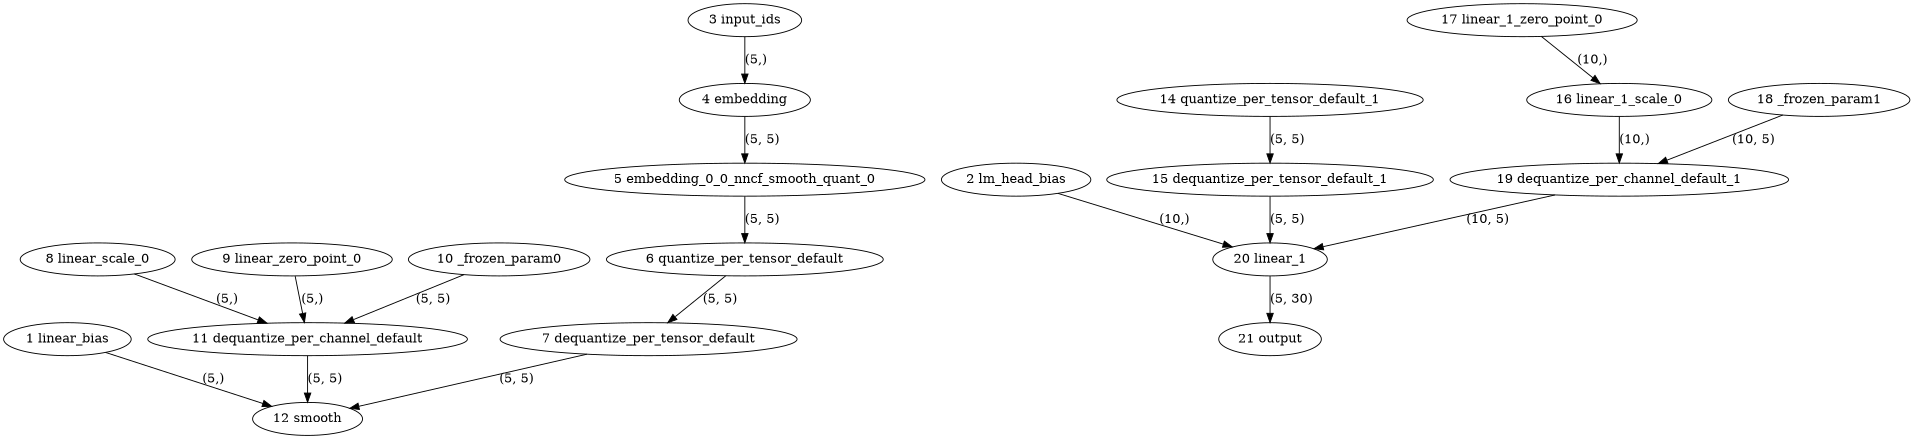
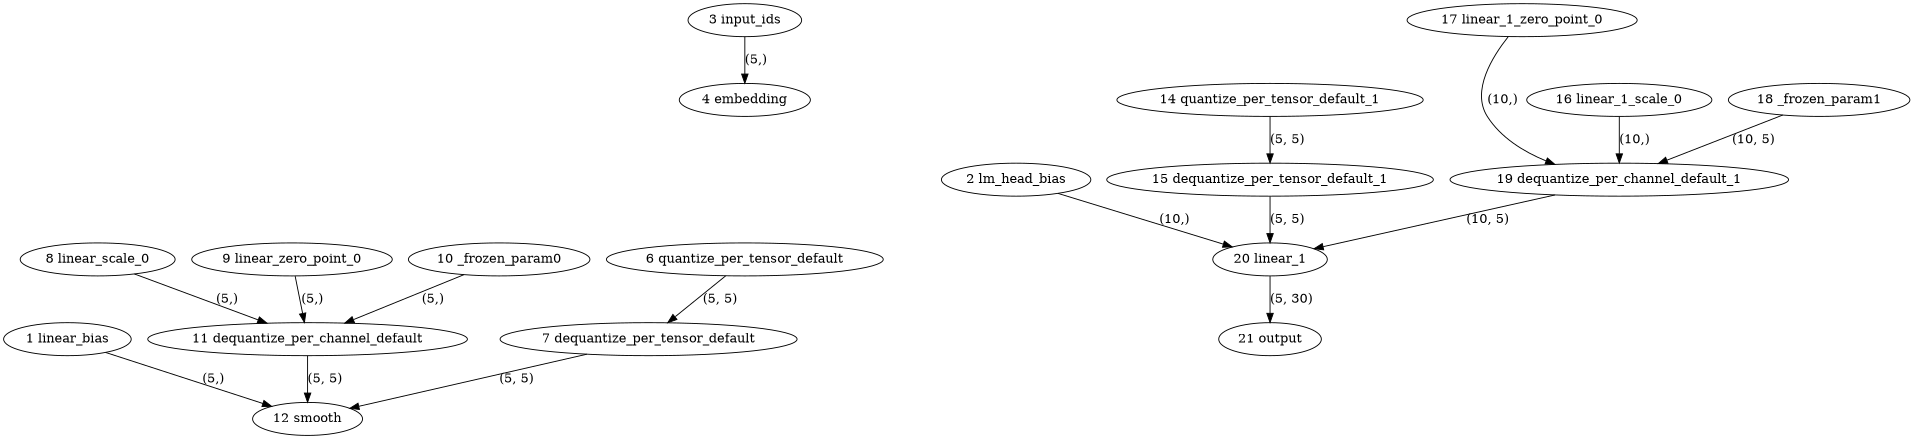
(1567, 57) -> (1485, 111)
(745, 180) -> none
(433, 299) -> (433, 299)
